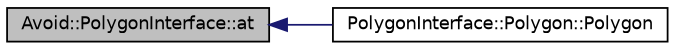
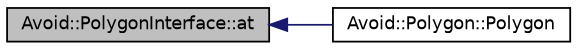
(500, 25) -> (452, 25)
